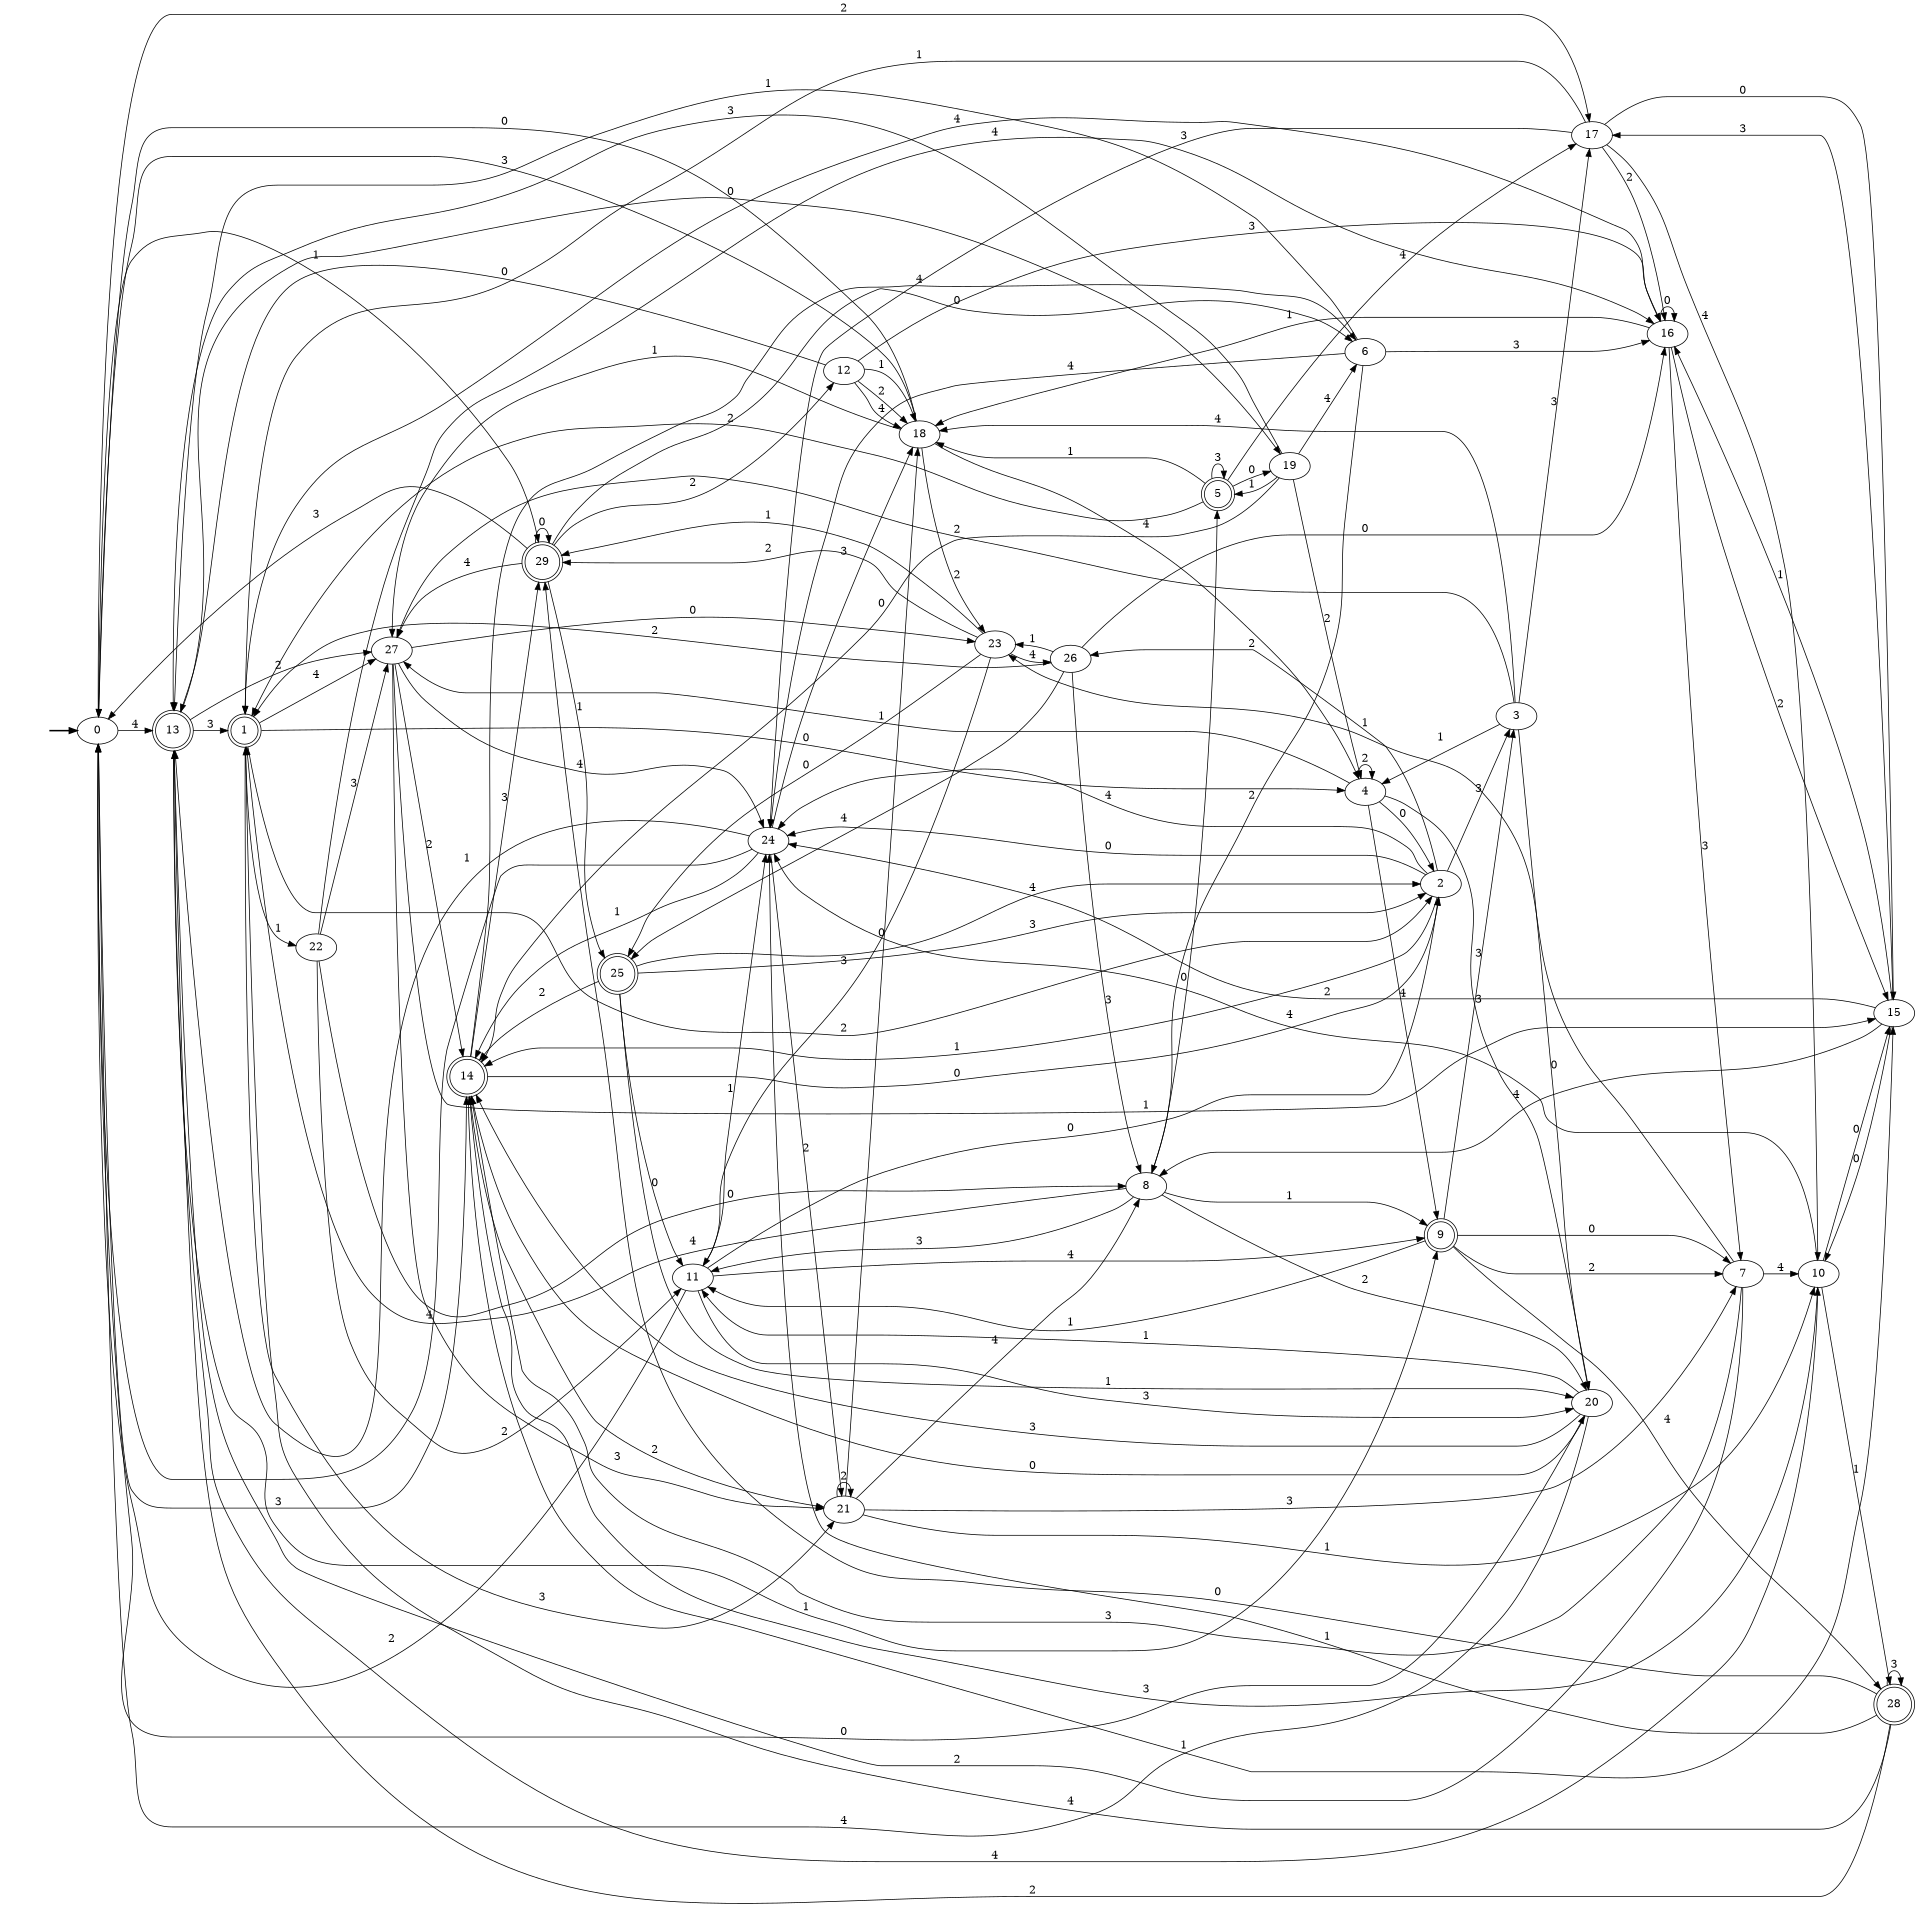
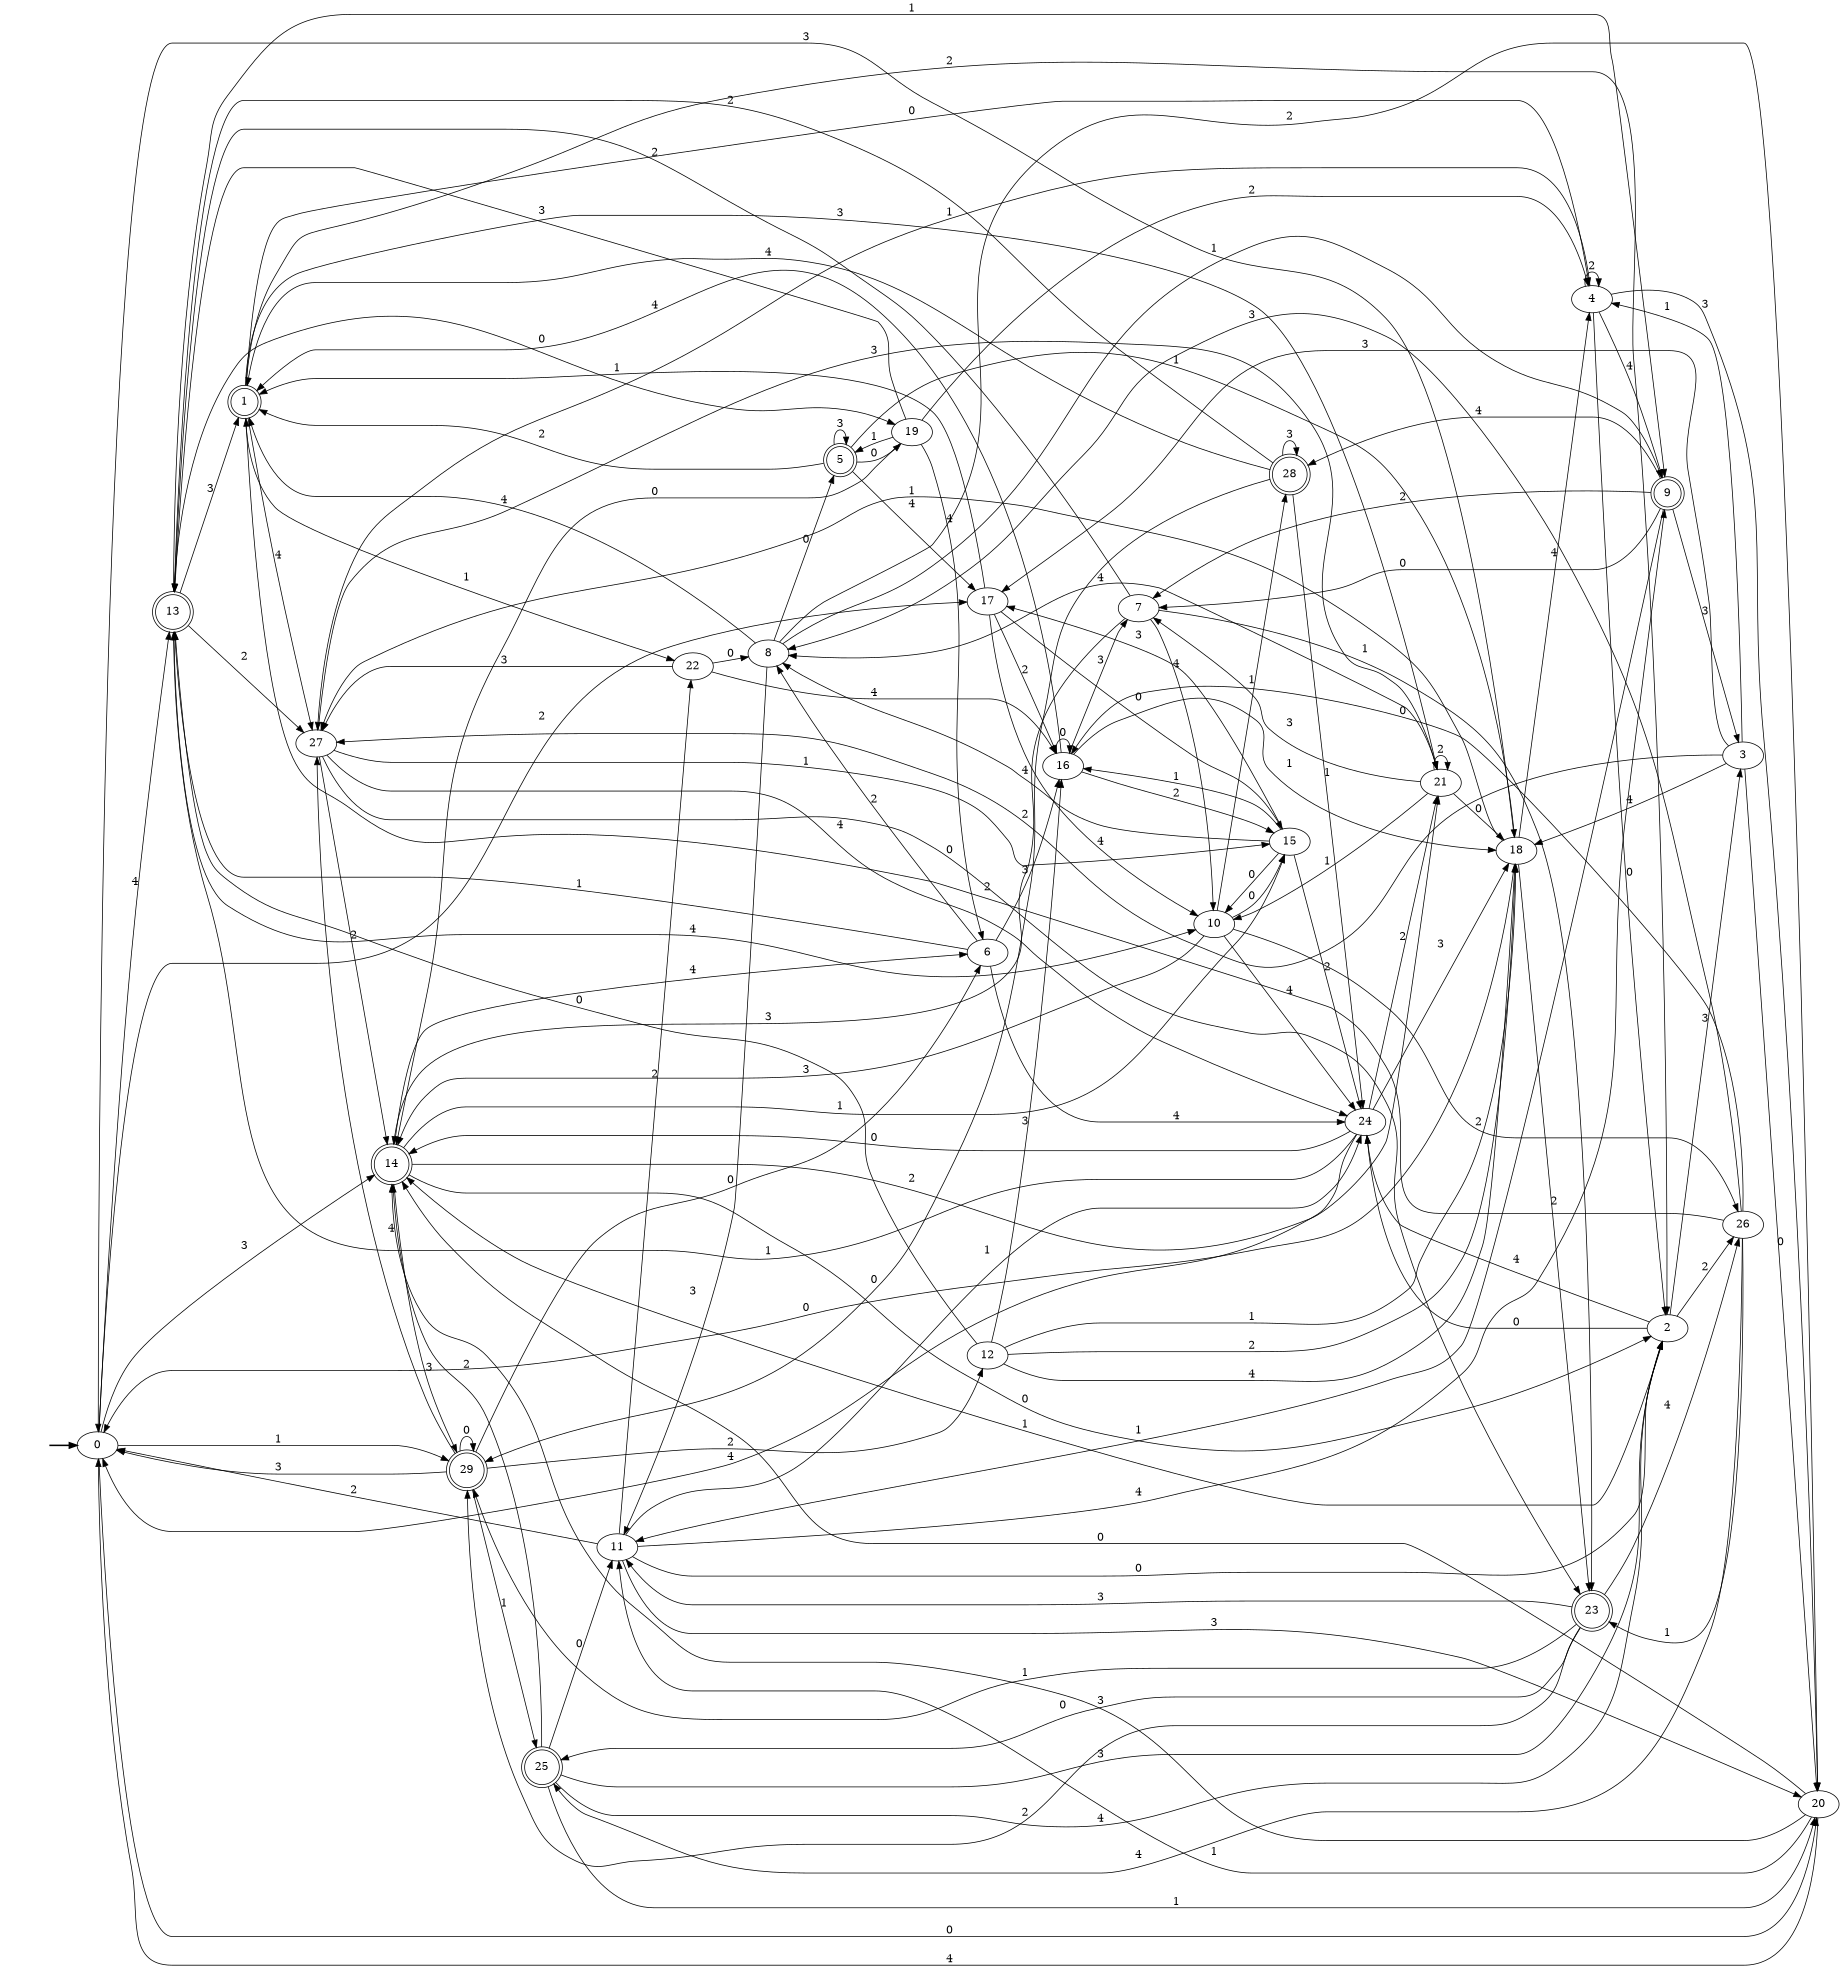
(961, 257) -> none
(995, 644) -> (1592, 1611)
(618, 912) -> (874, 1138)
none -> (1464, 1118)
(360, 1365) -> (657, 1090)
